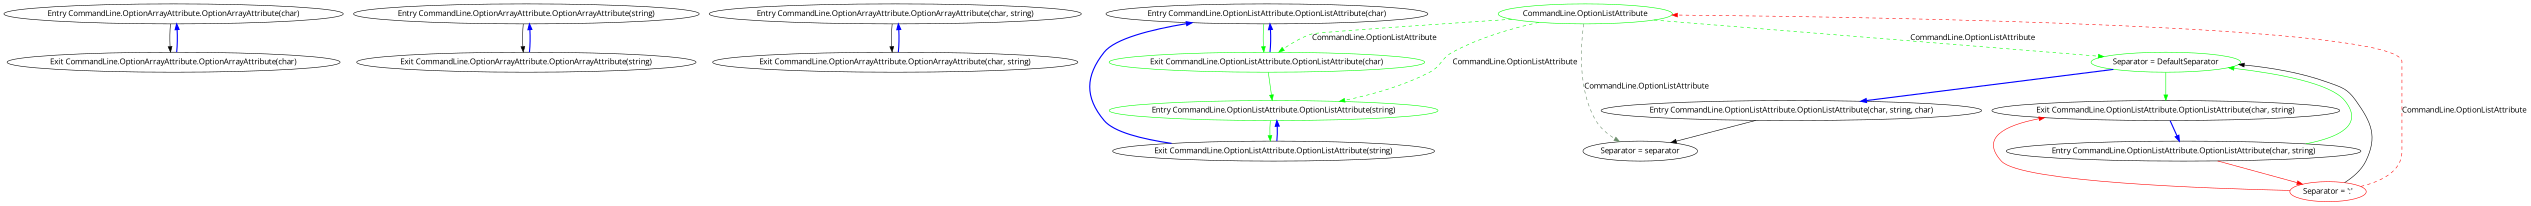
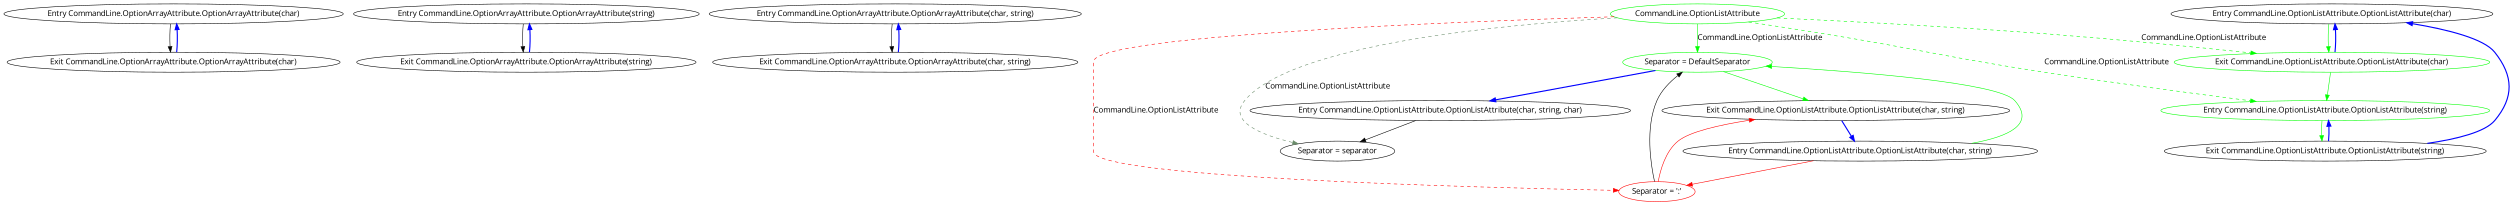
(2116, 26) -> (1094, 106)
(1876, 38) -> (1698, 35)
